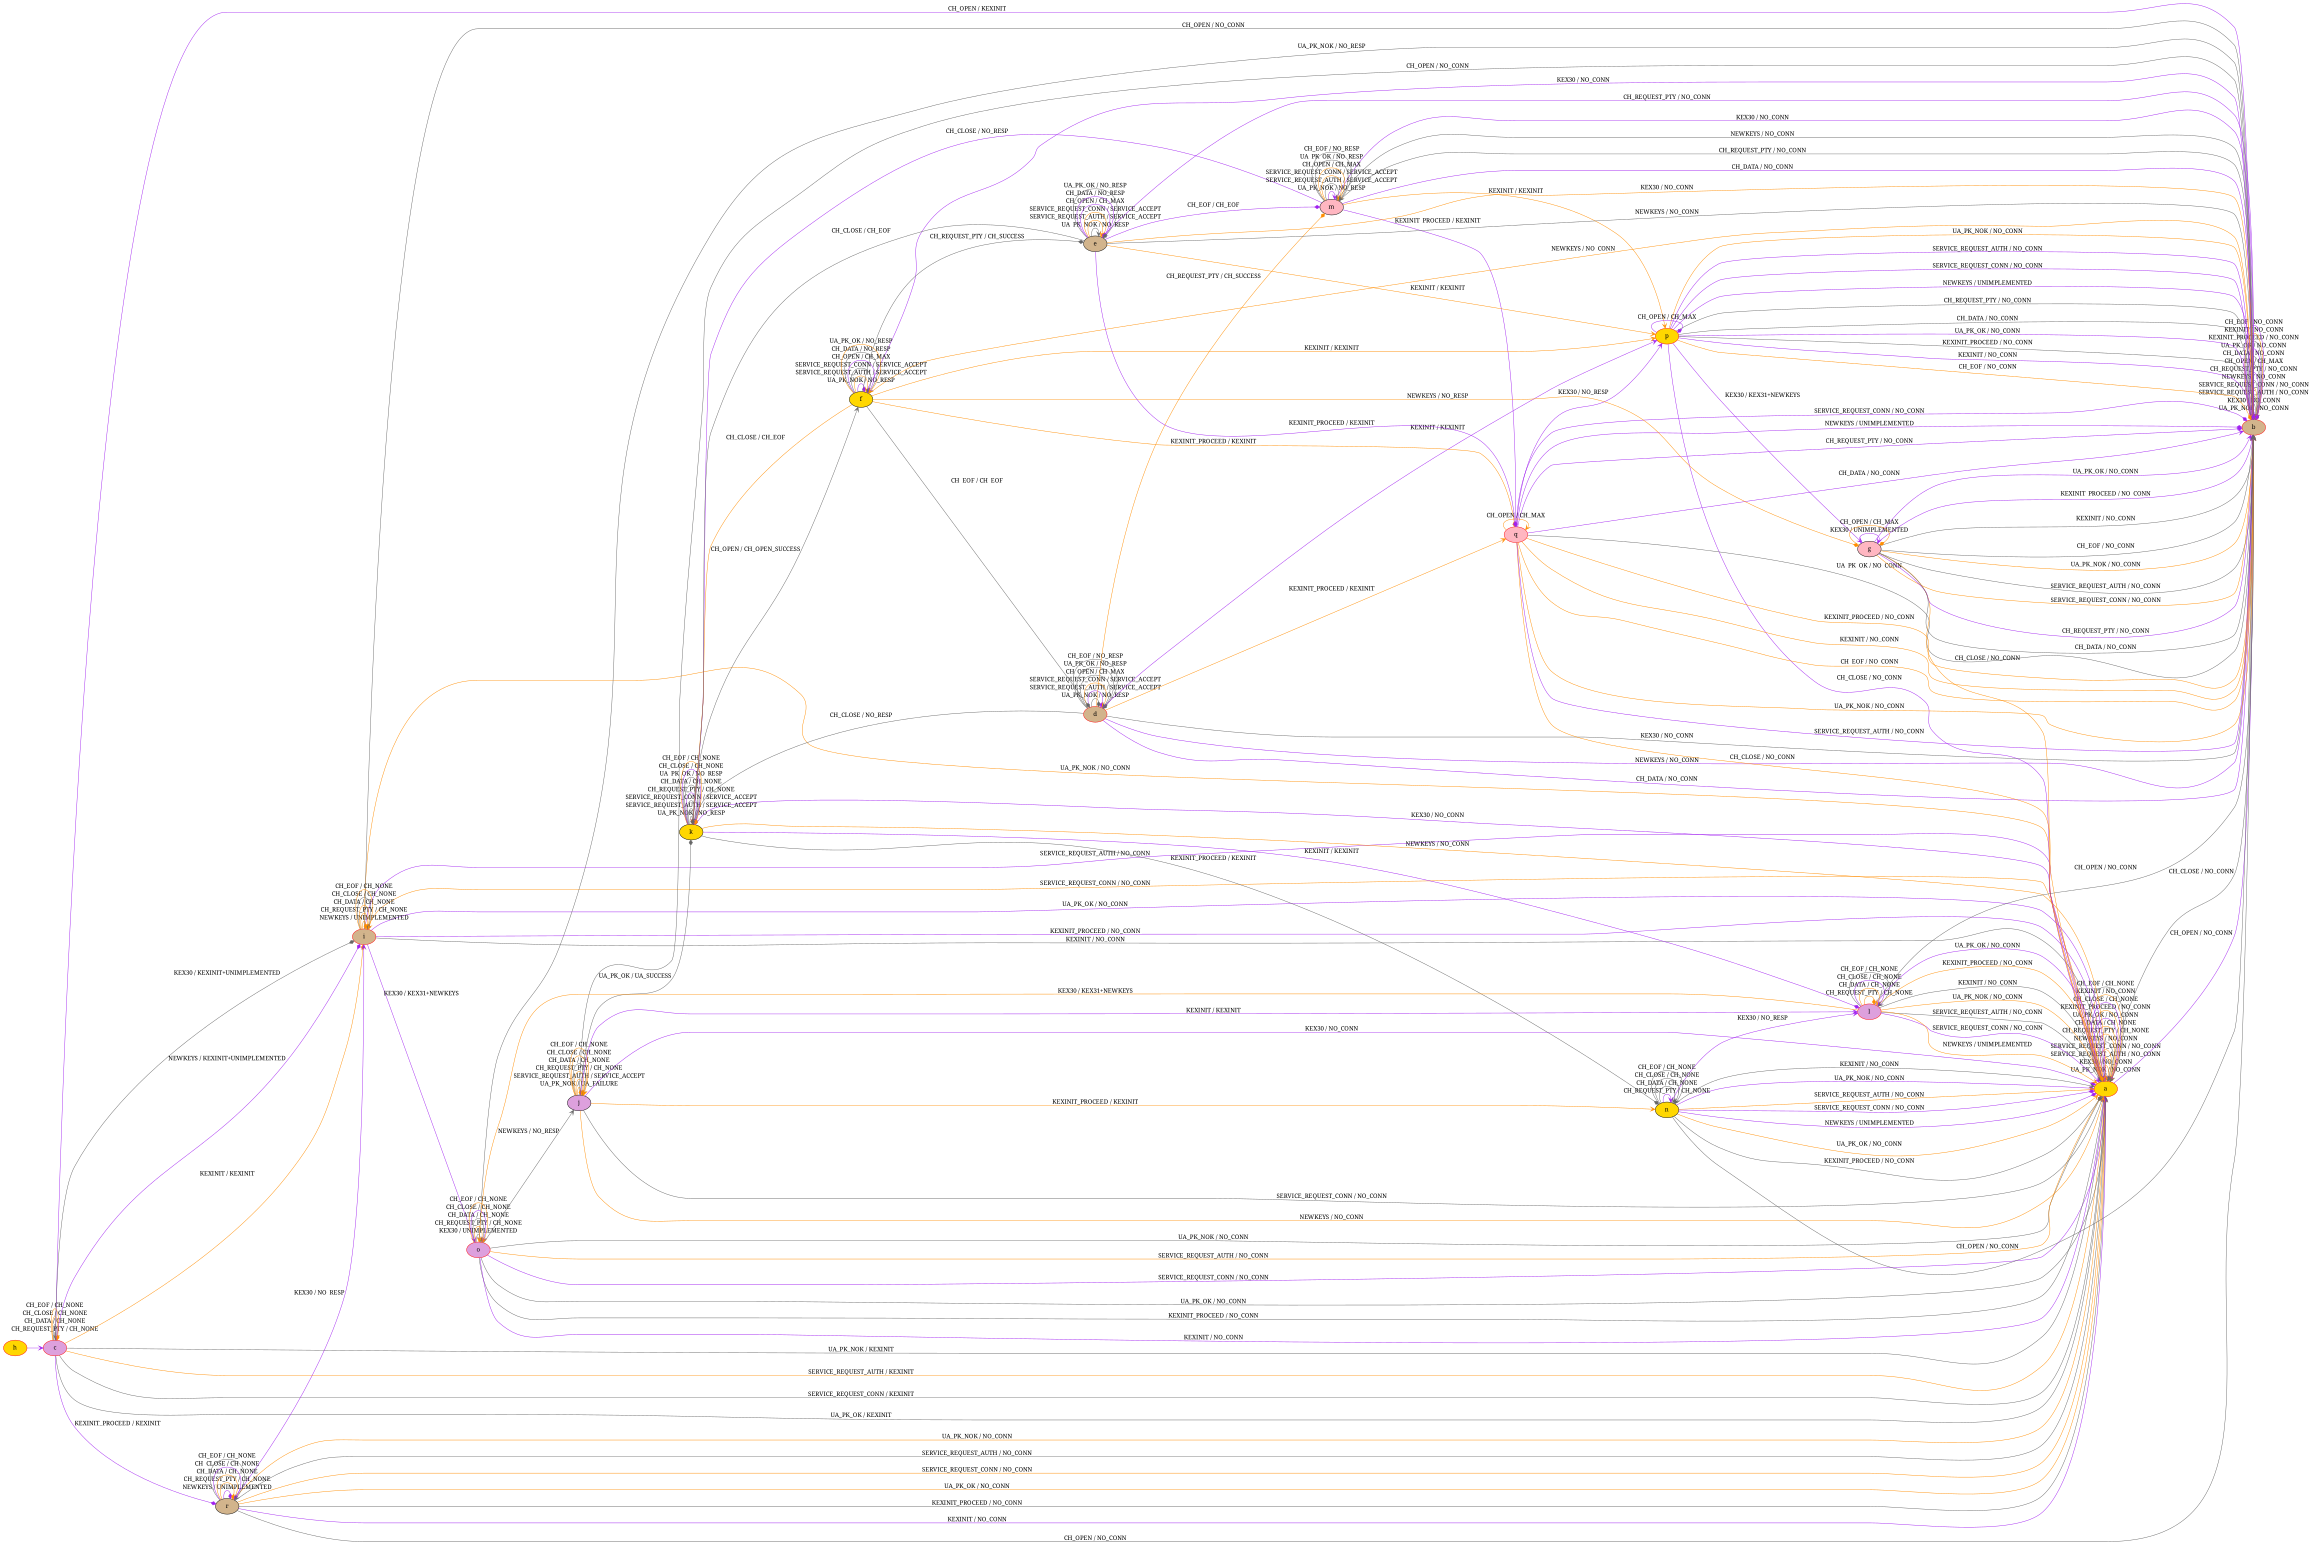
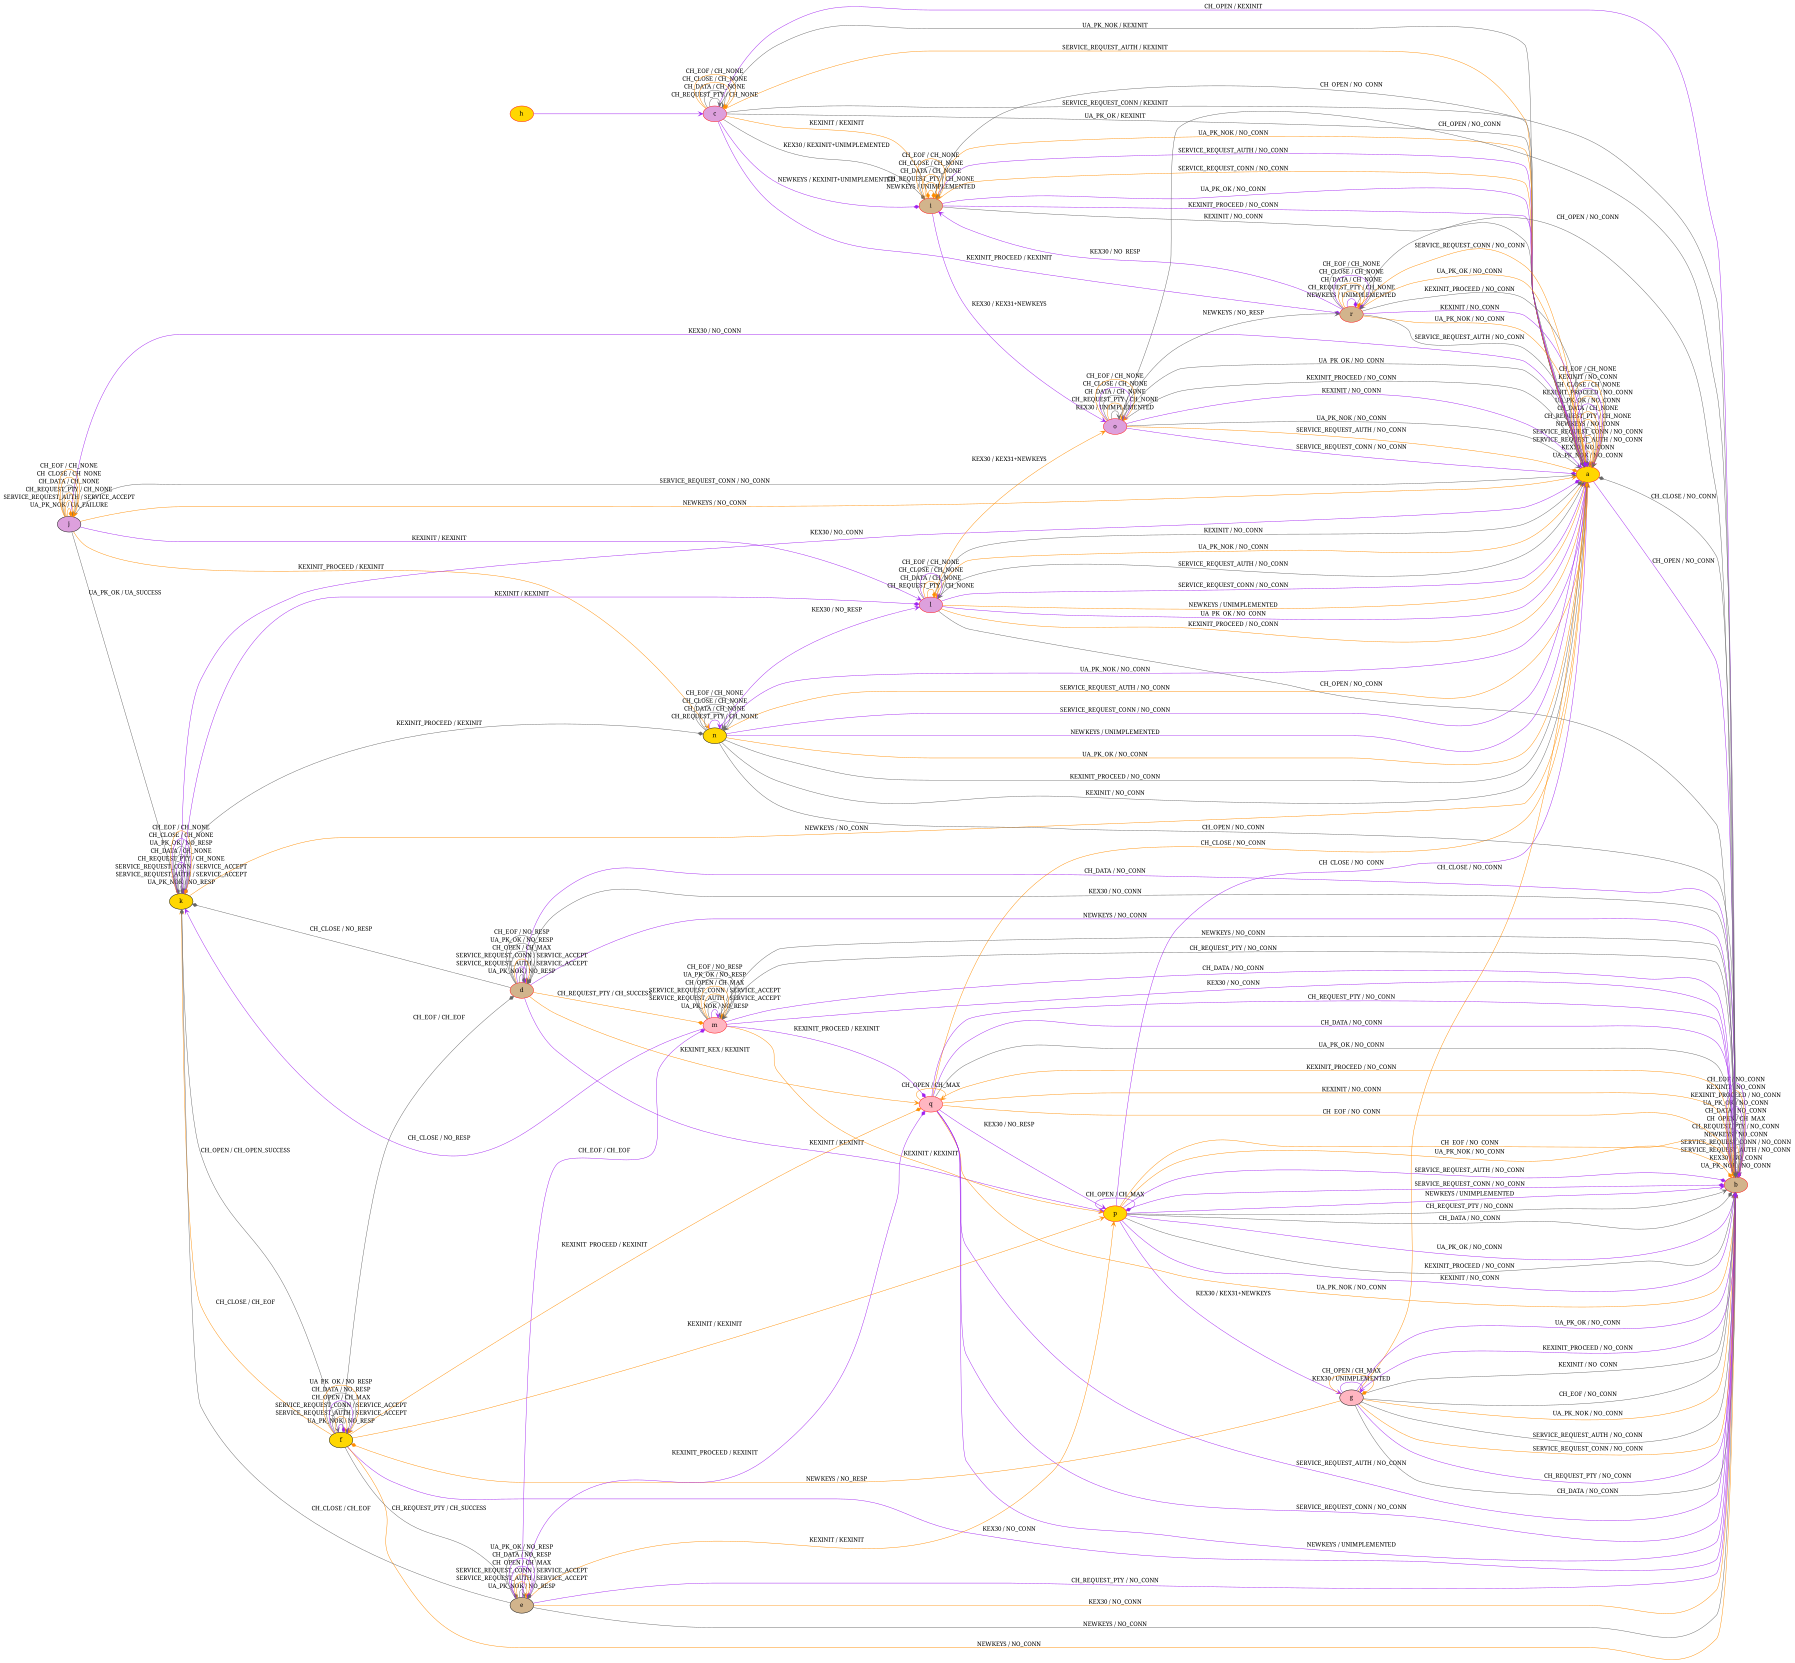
(1332, 46) -> (1470, 125)
(1173, 86) -> none
(1332, 207) -> (715, 1025)
(1385, 399) -> (850, 1482)
(1332, 589) -> (715, 1050)
(527, 1178) -> (1215, 331)
(227, 1506) -> (1352, 314)
